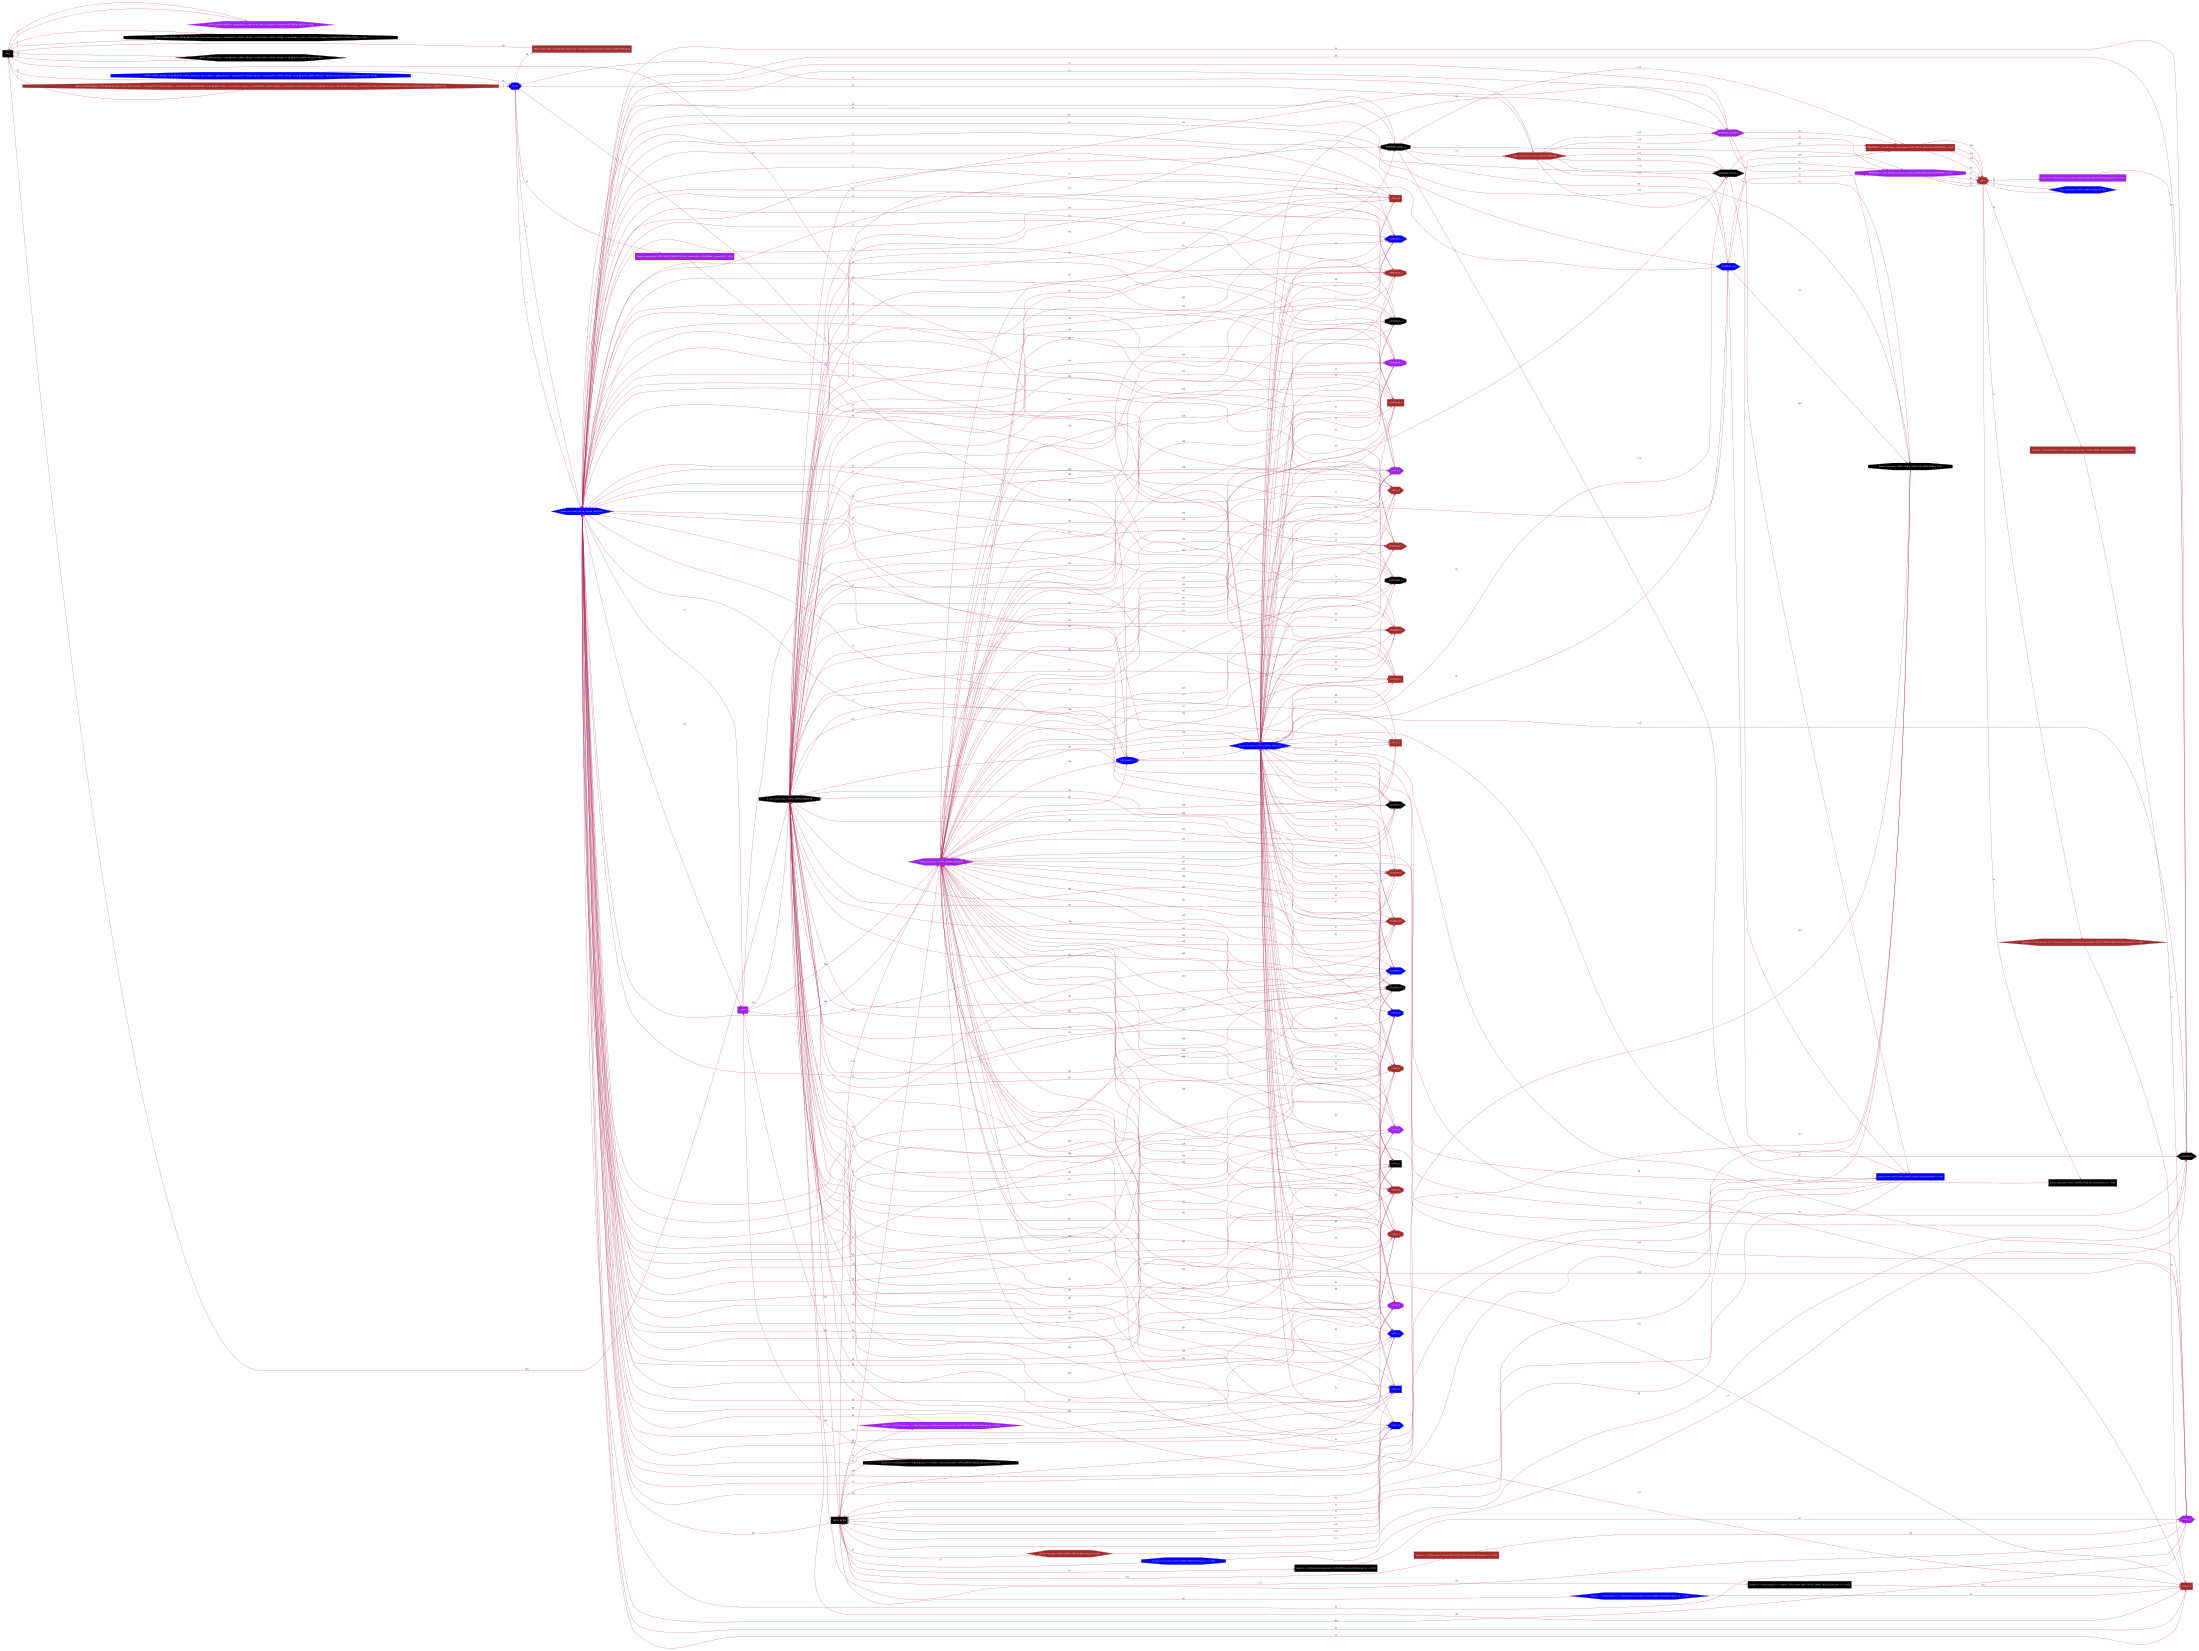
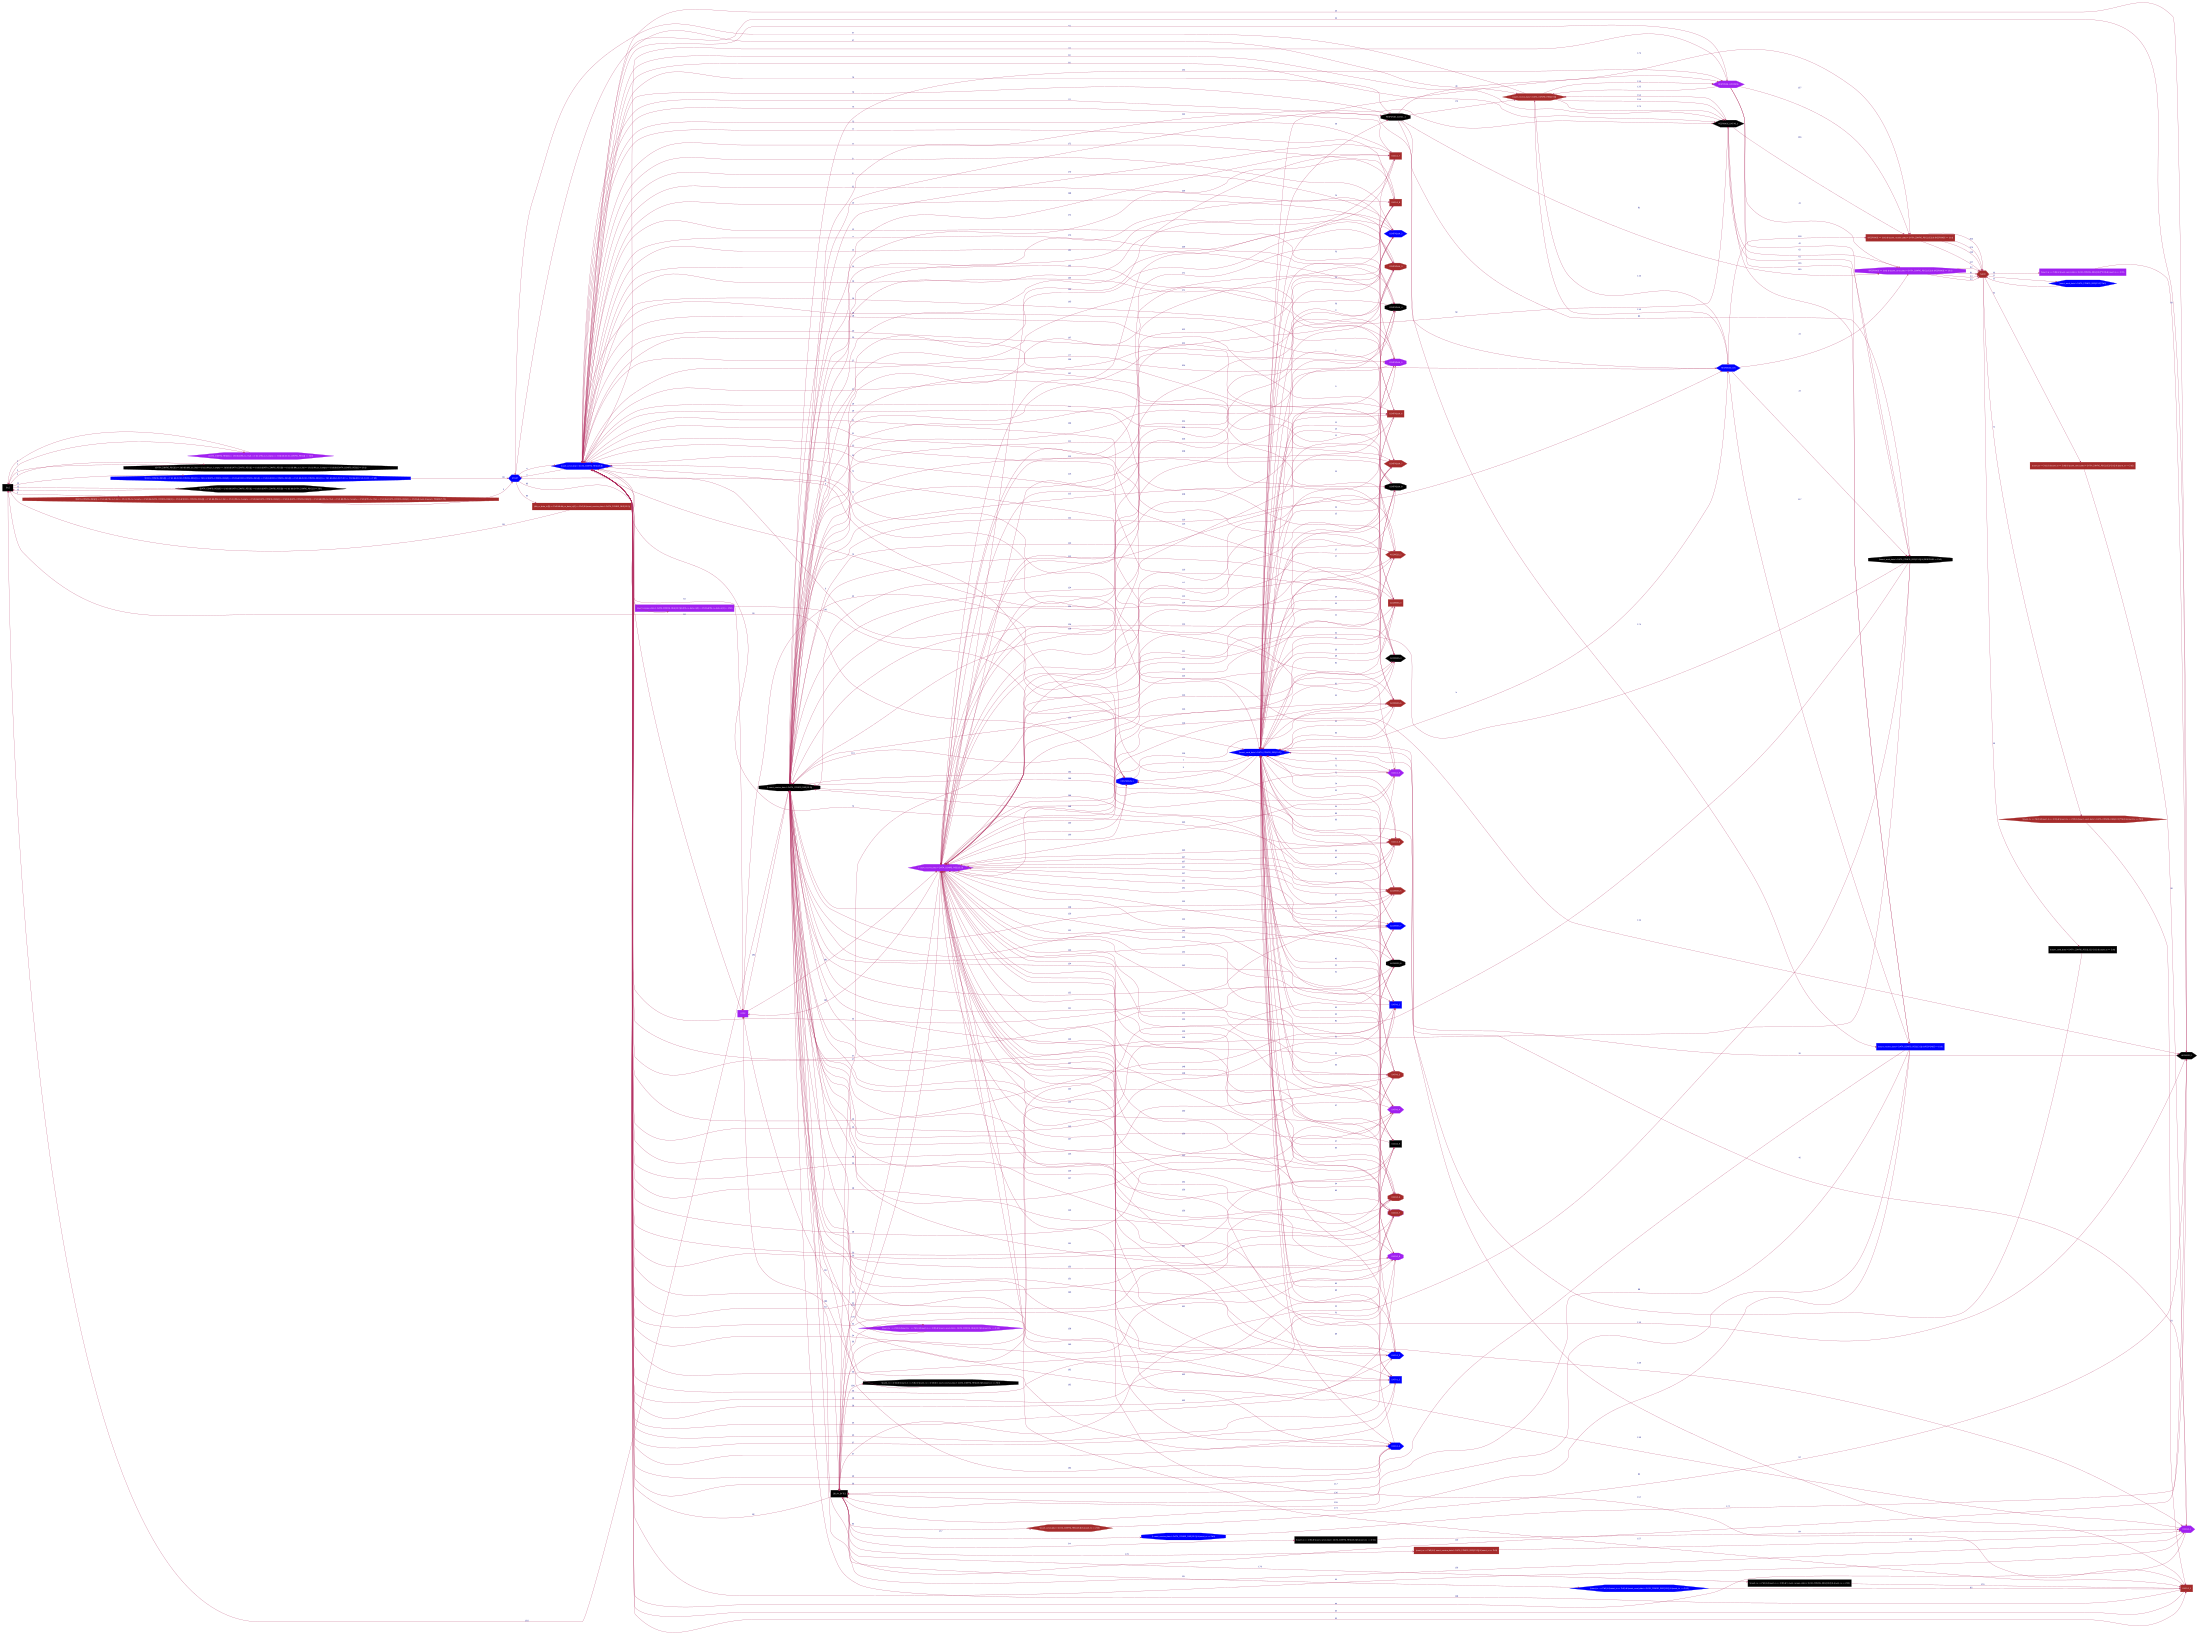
none -> (848, 108)
none -> (1298, 968)
(1396, 1013) -> (1396, 1005)
